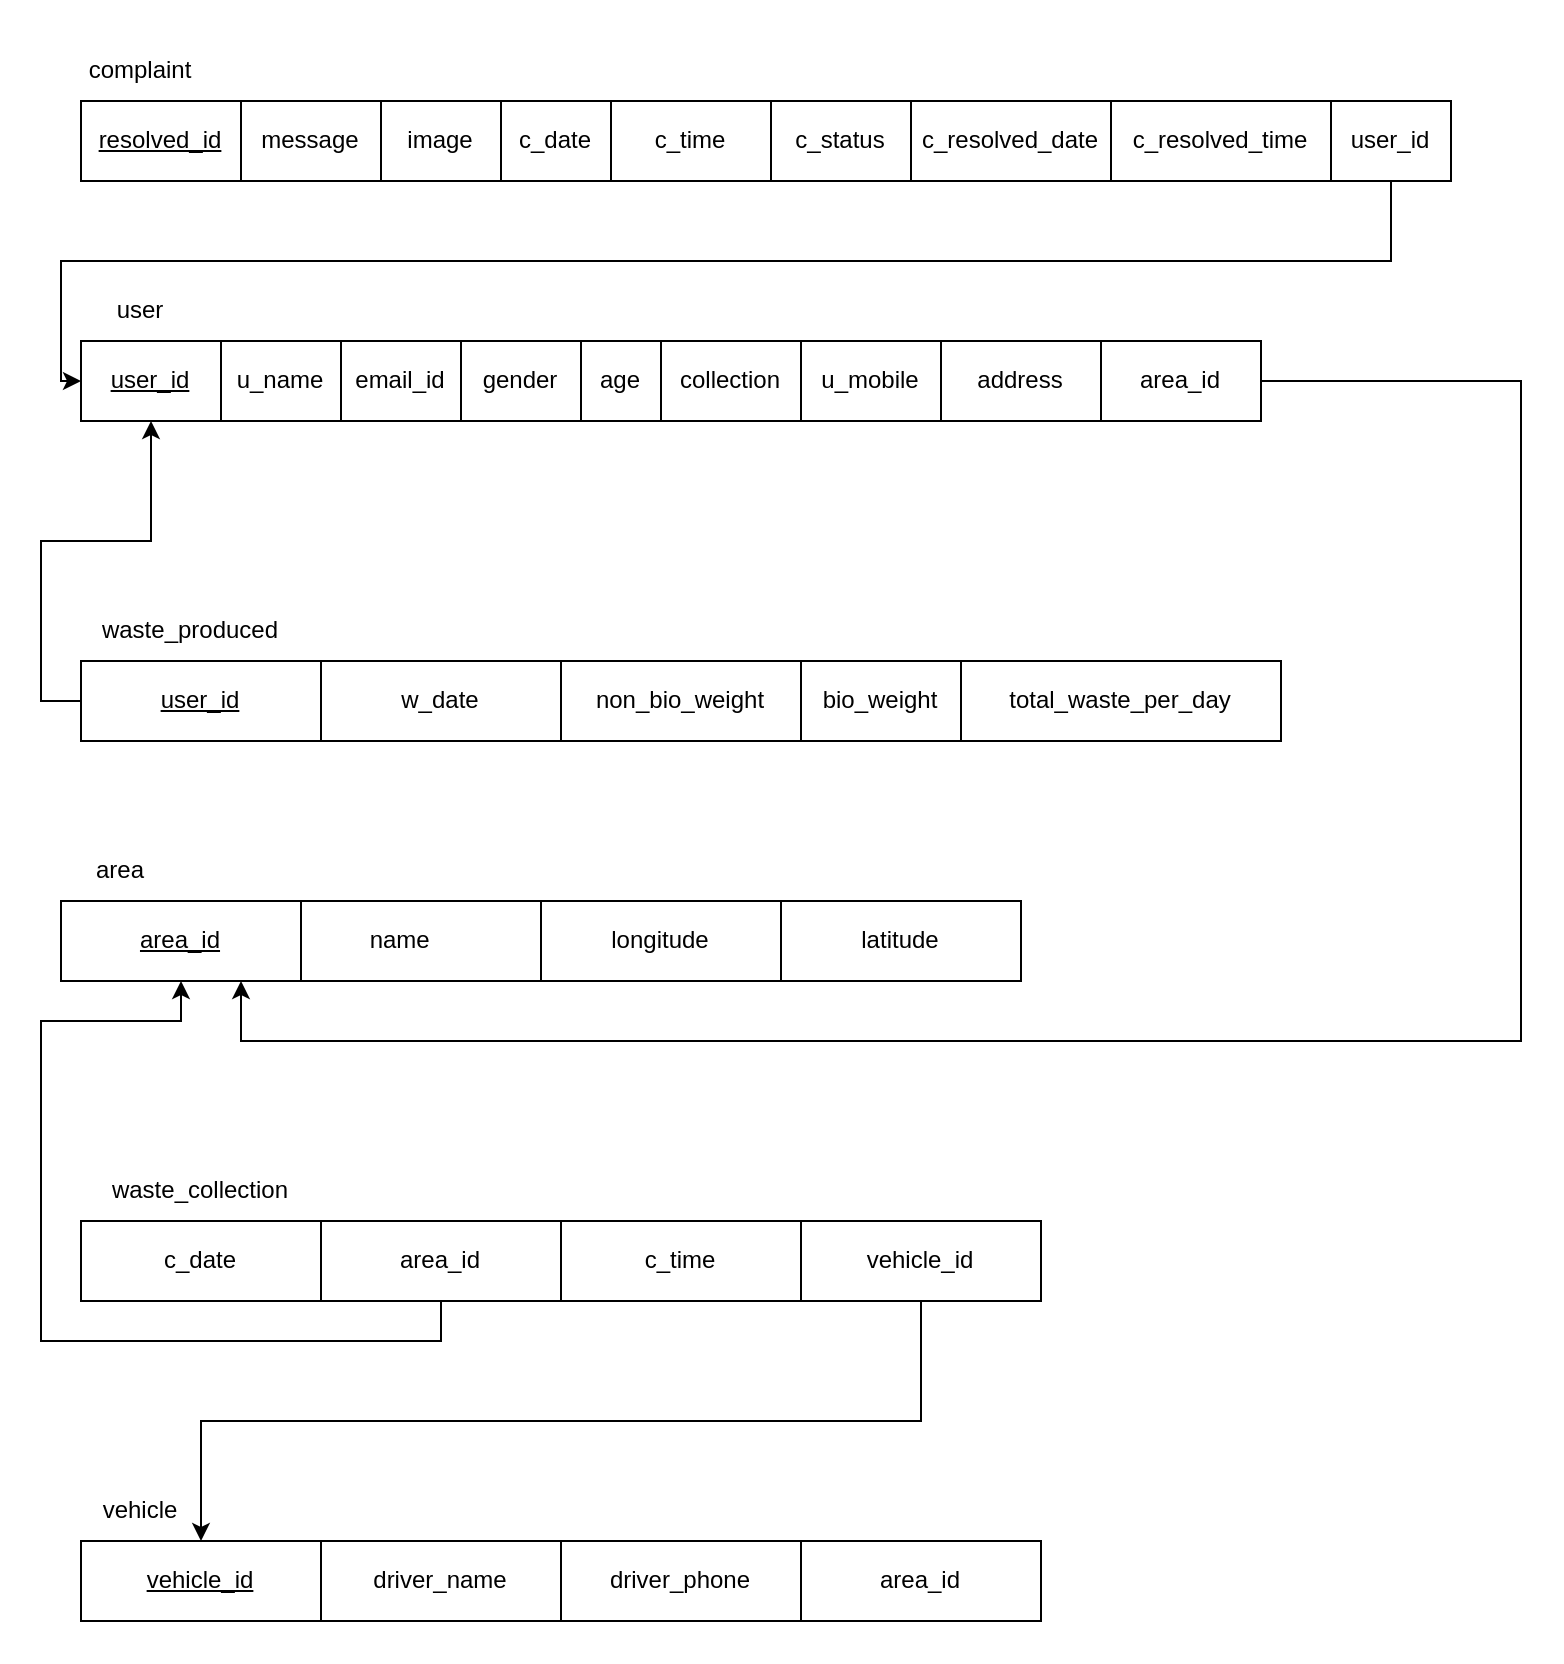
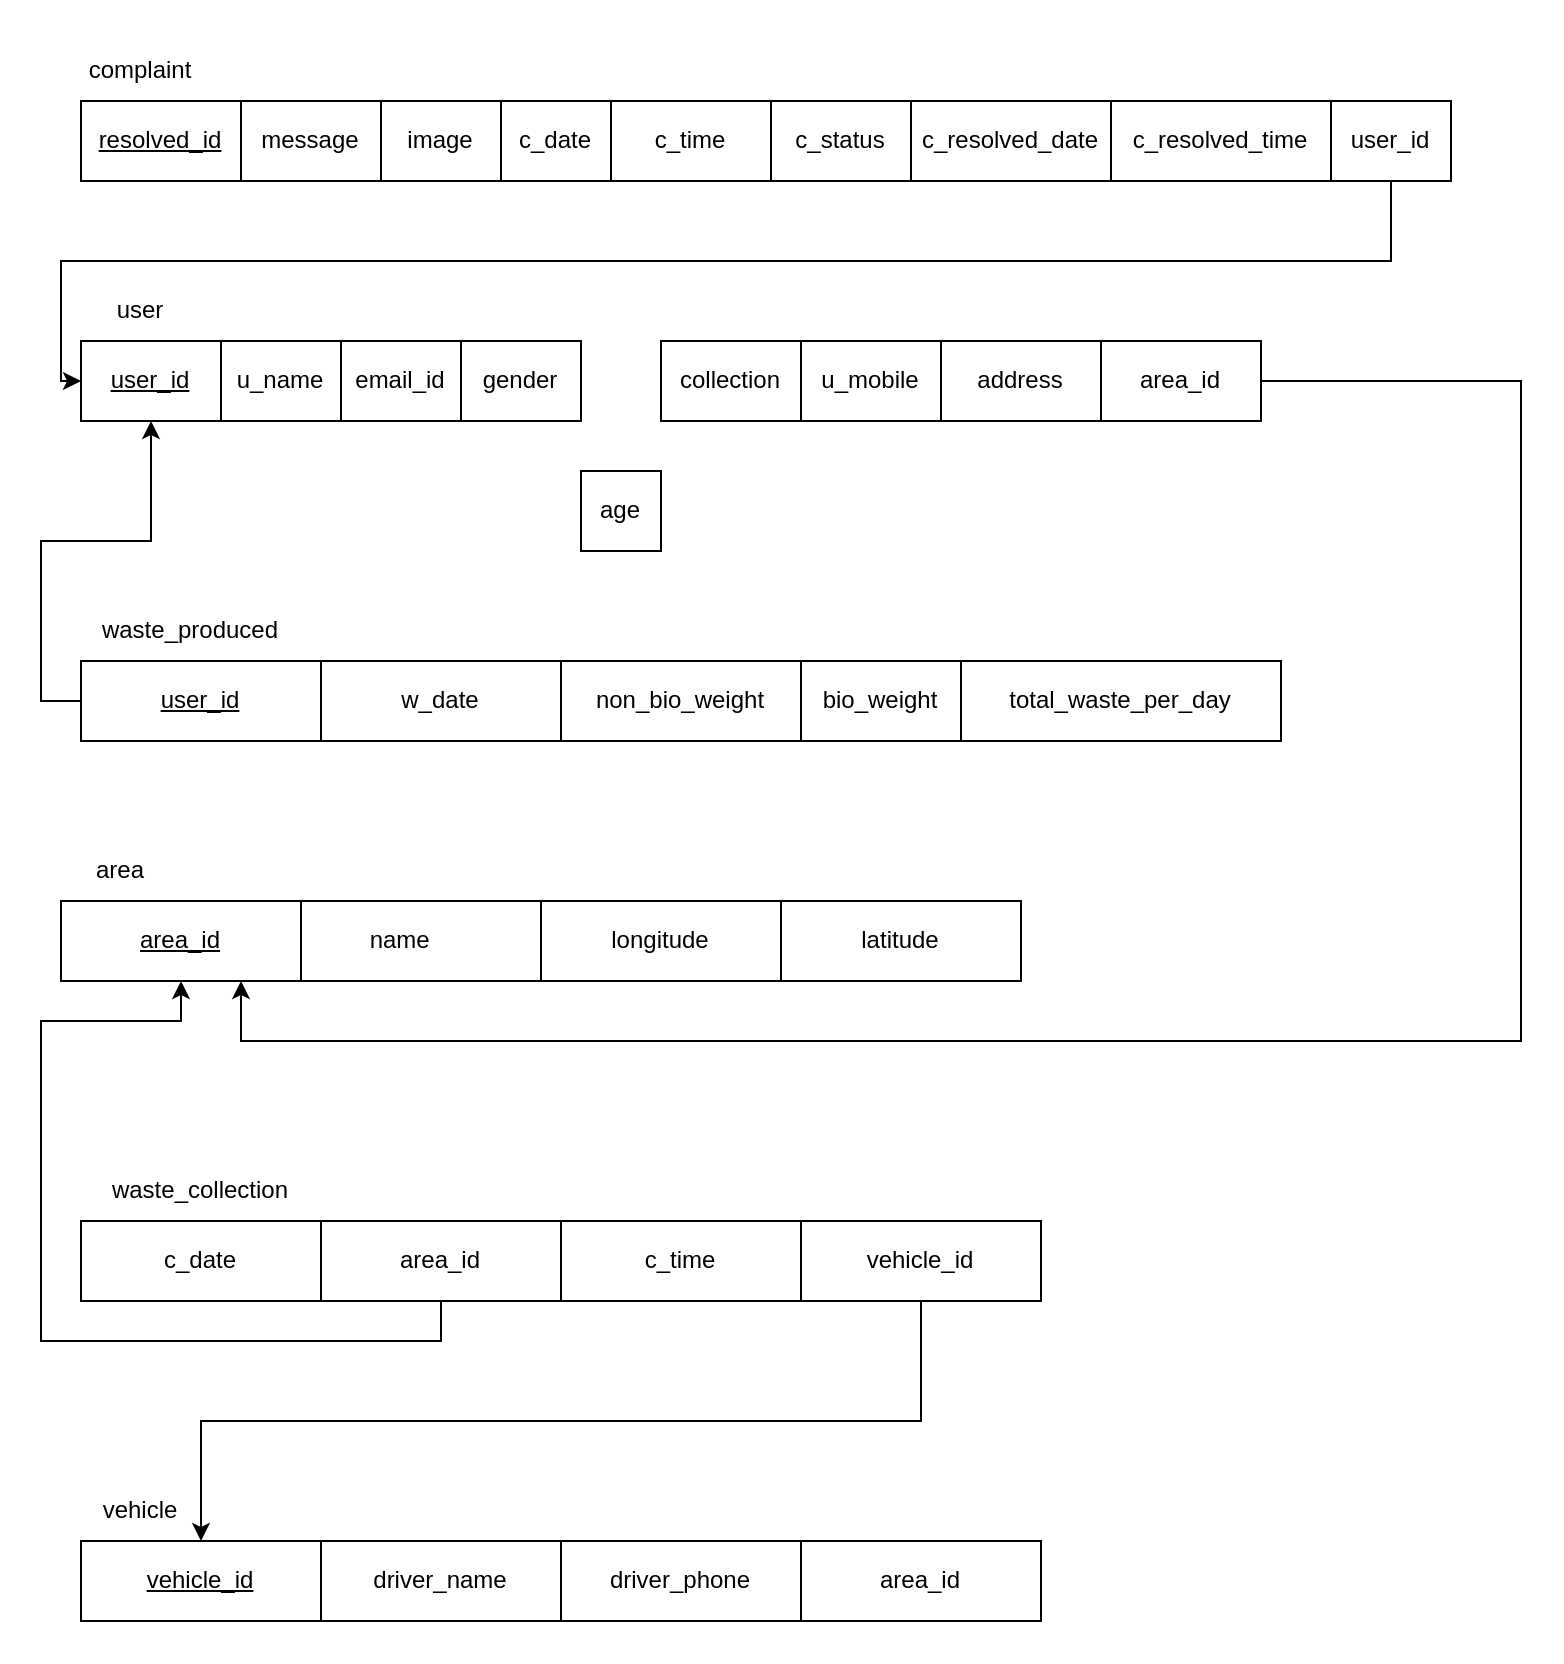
(621, 381) -> (621, 511)
